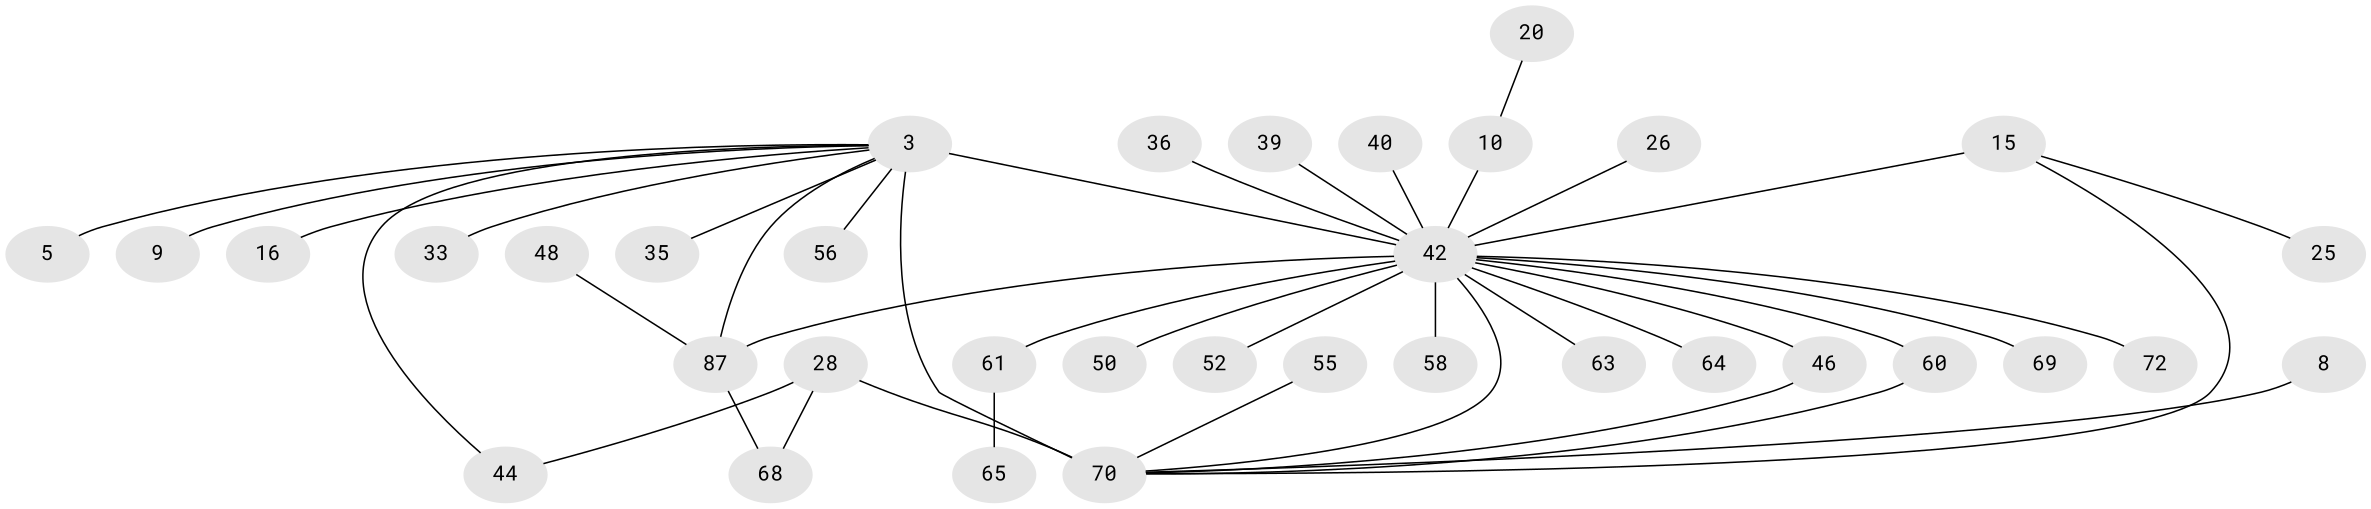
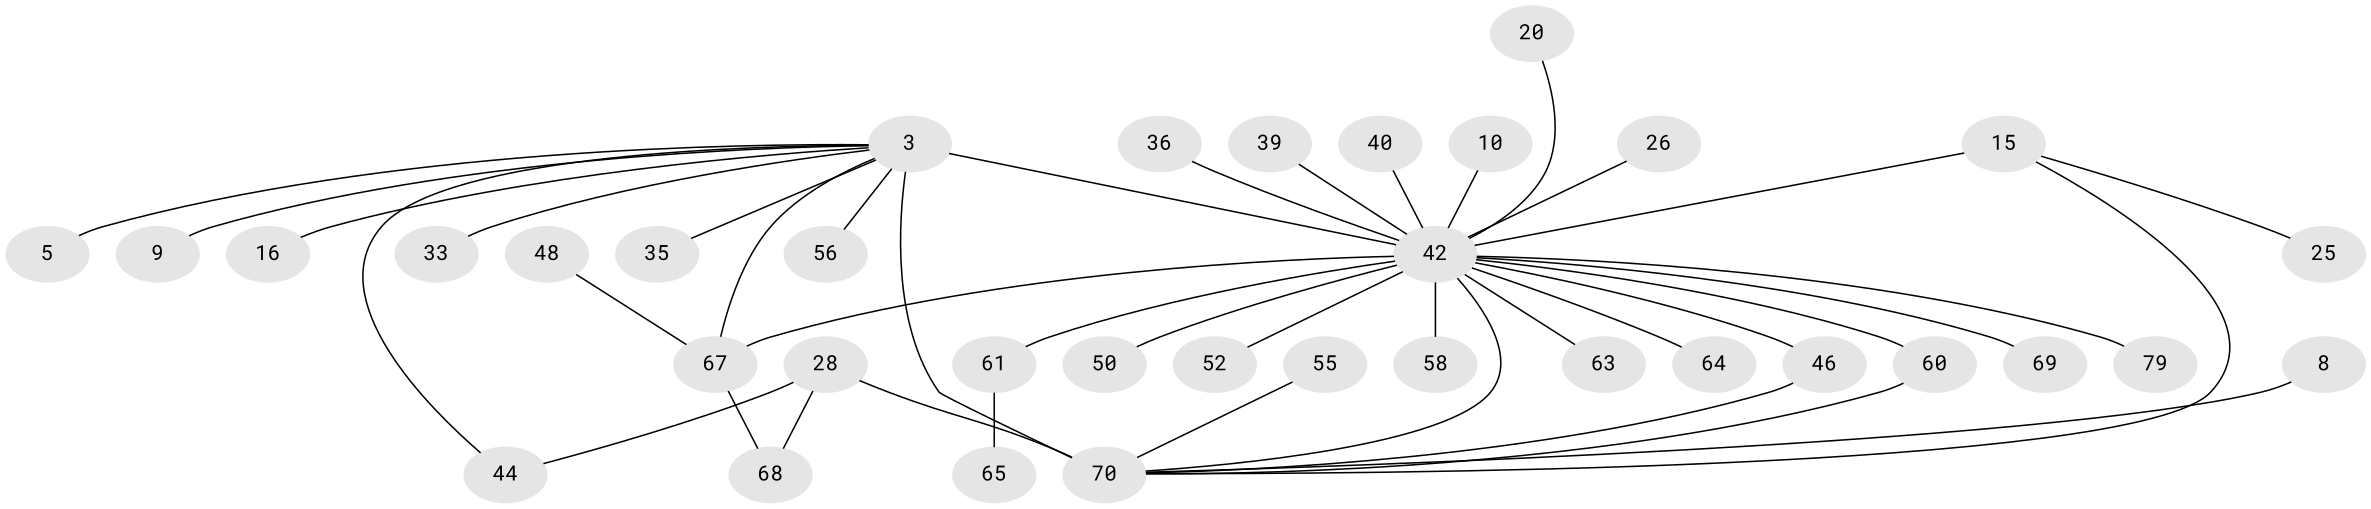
(1511, 89) -> (1548, 167)
(715, 365) -> (715, 365)
(2155, 365) -> (2155, 365)
